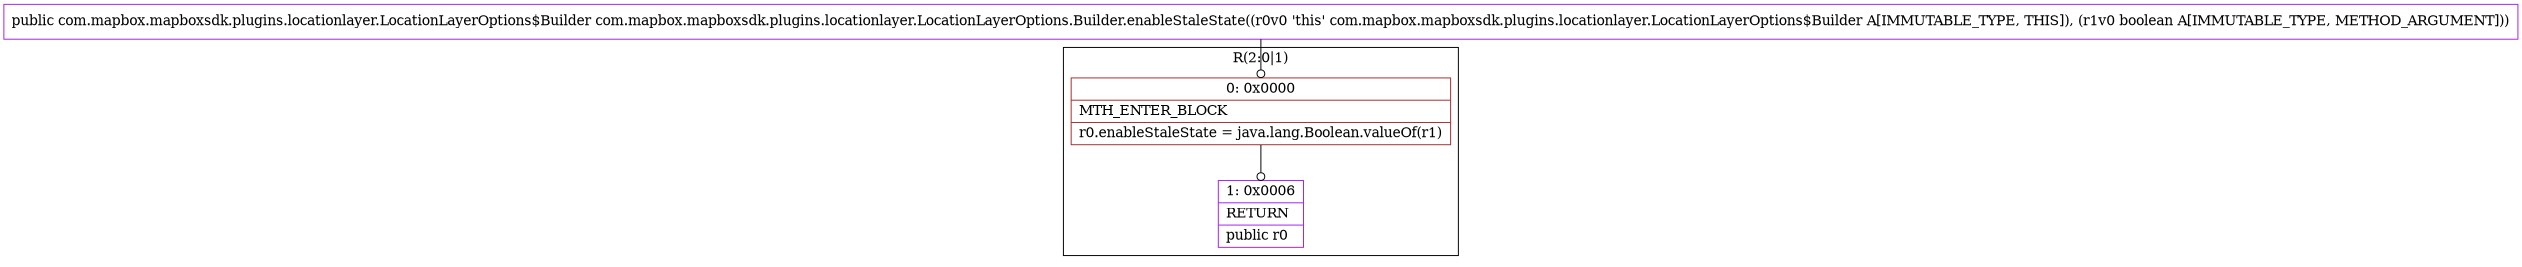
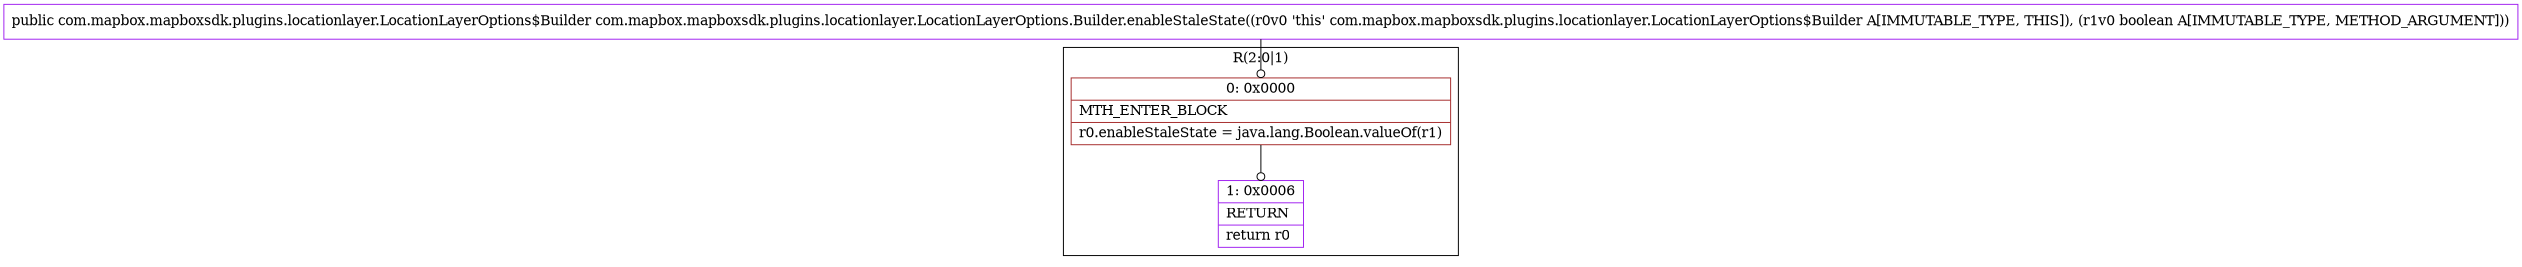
(1257, 236) -> (1258, 236)
